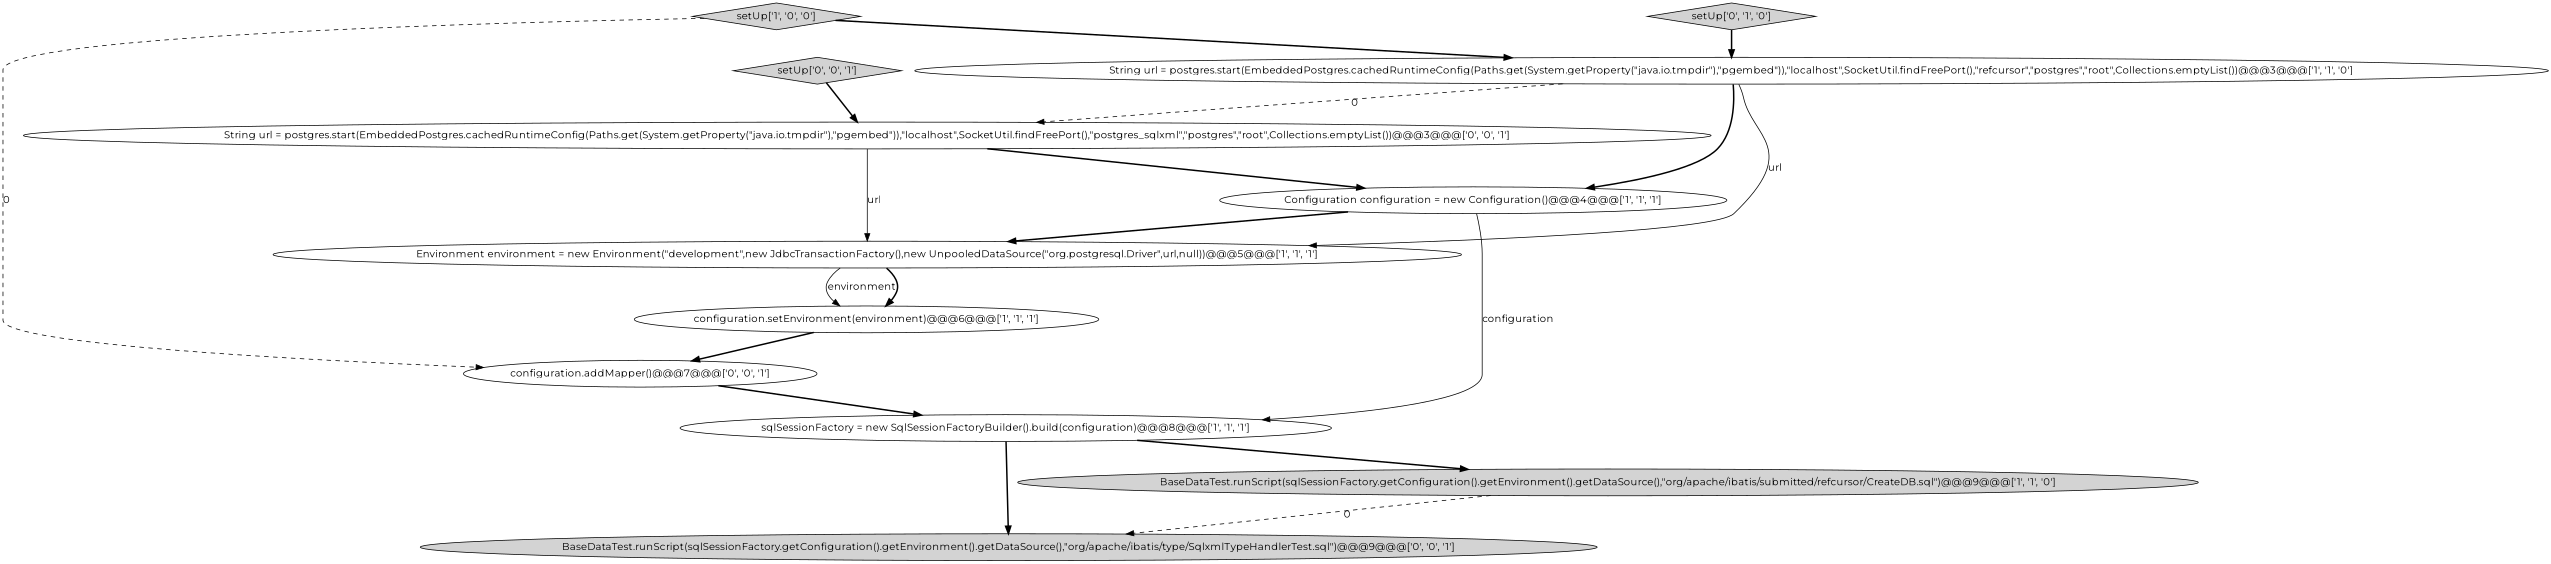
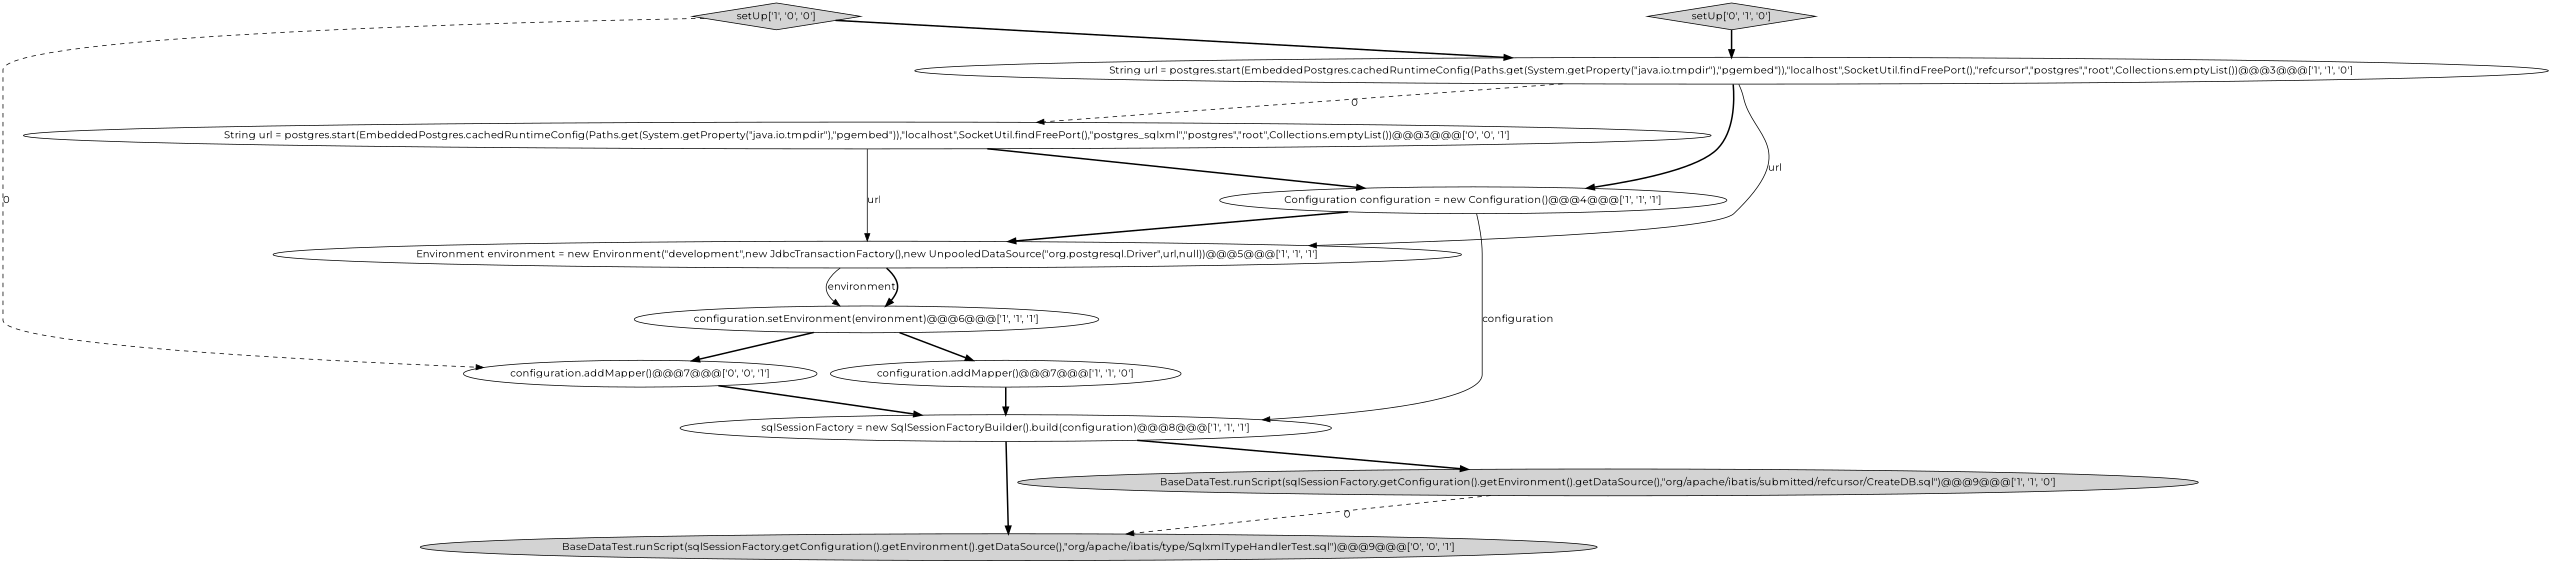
(817, 71) -> none
none -> (1006, 374)
